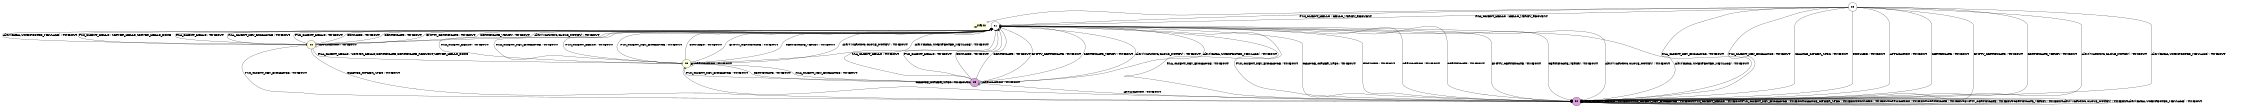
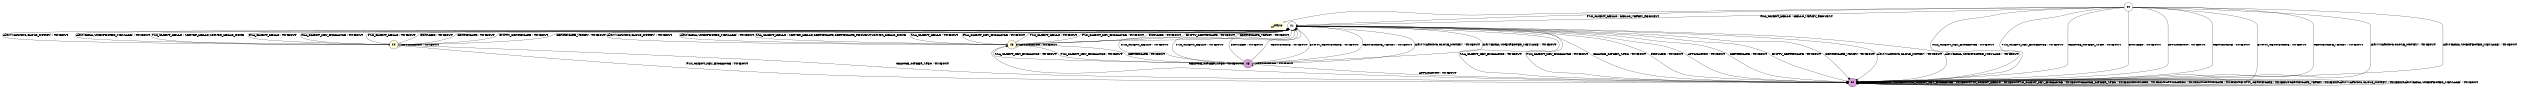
(495, 61) -> (770, 39)
